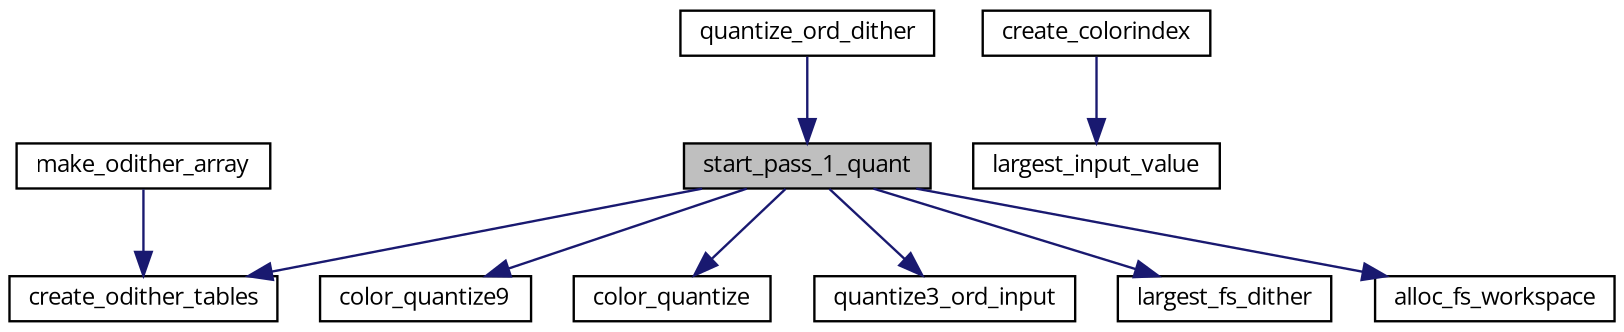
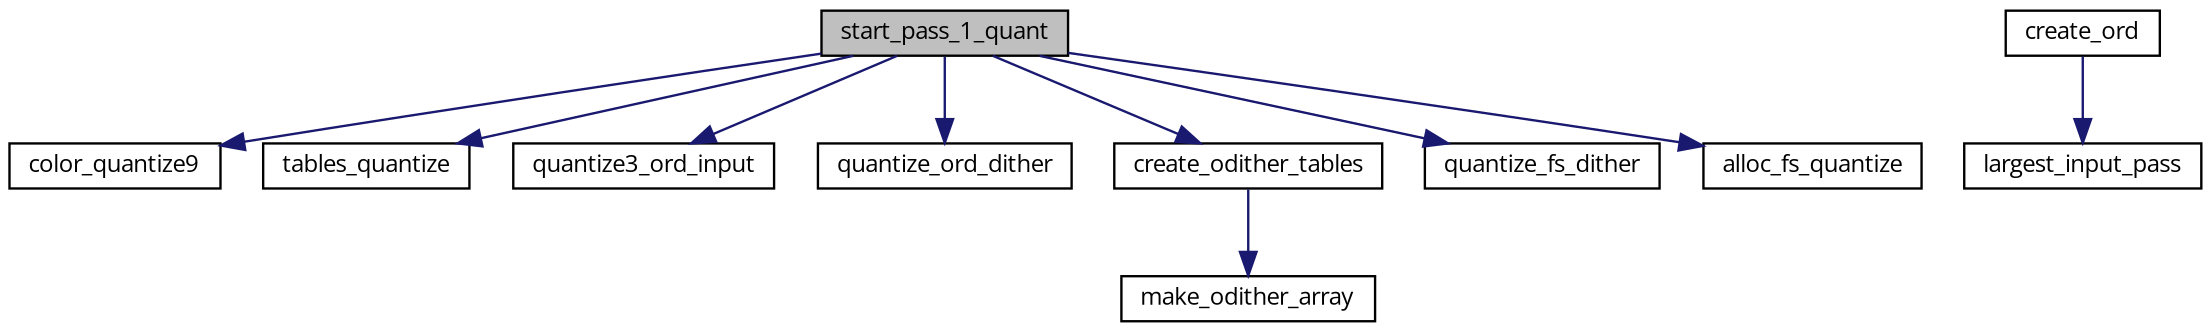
(1097, 33) -> (2083, 33)
(807, 88) -> (945, 88)
(1097, 166) -> (2083, 166)
(143, 220) -> (1248, 220)
(672, 299) -> (366, 166)
(1225, 299) -> (1542, 166)
(1495, 299) -> (1813, 166)
